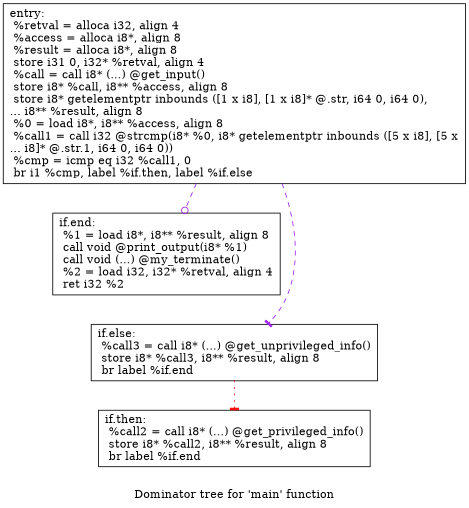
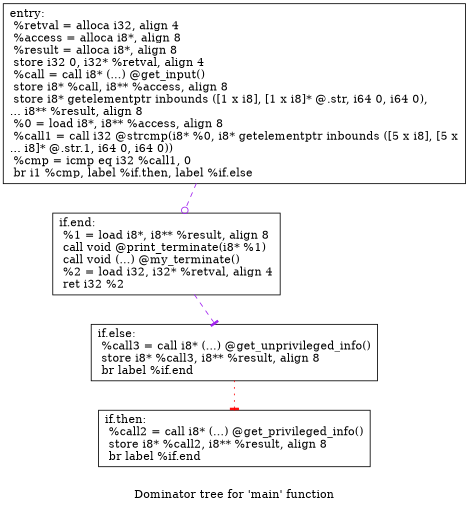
(107, 63) -> (107, 63)
(153, 247) -> (163, 247)
(295, 255) -> (204, 308)
